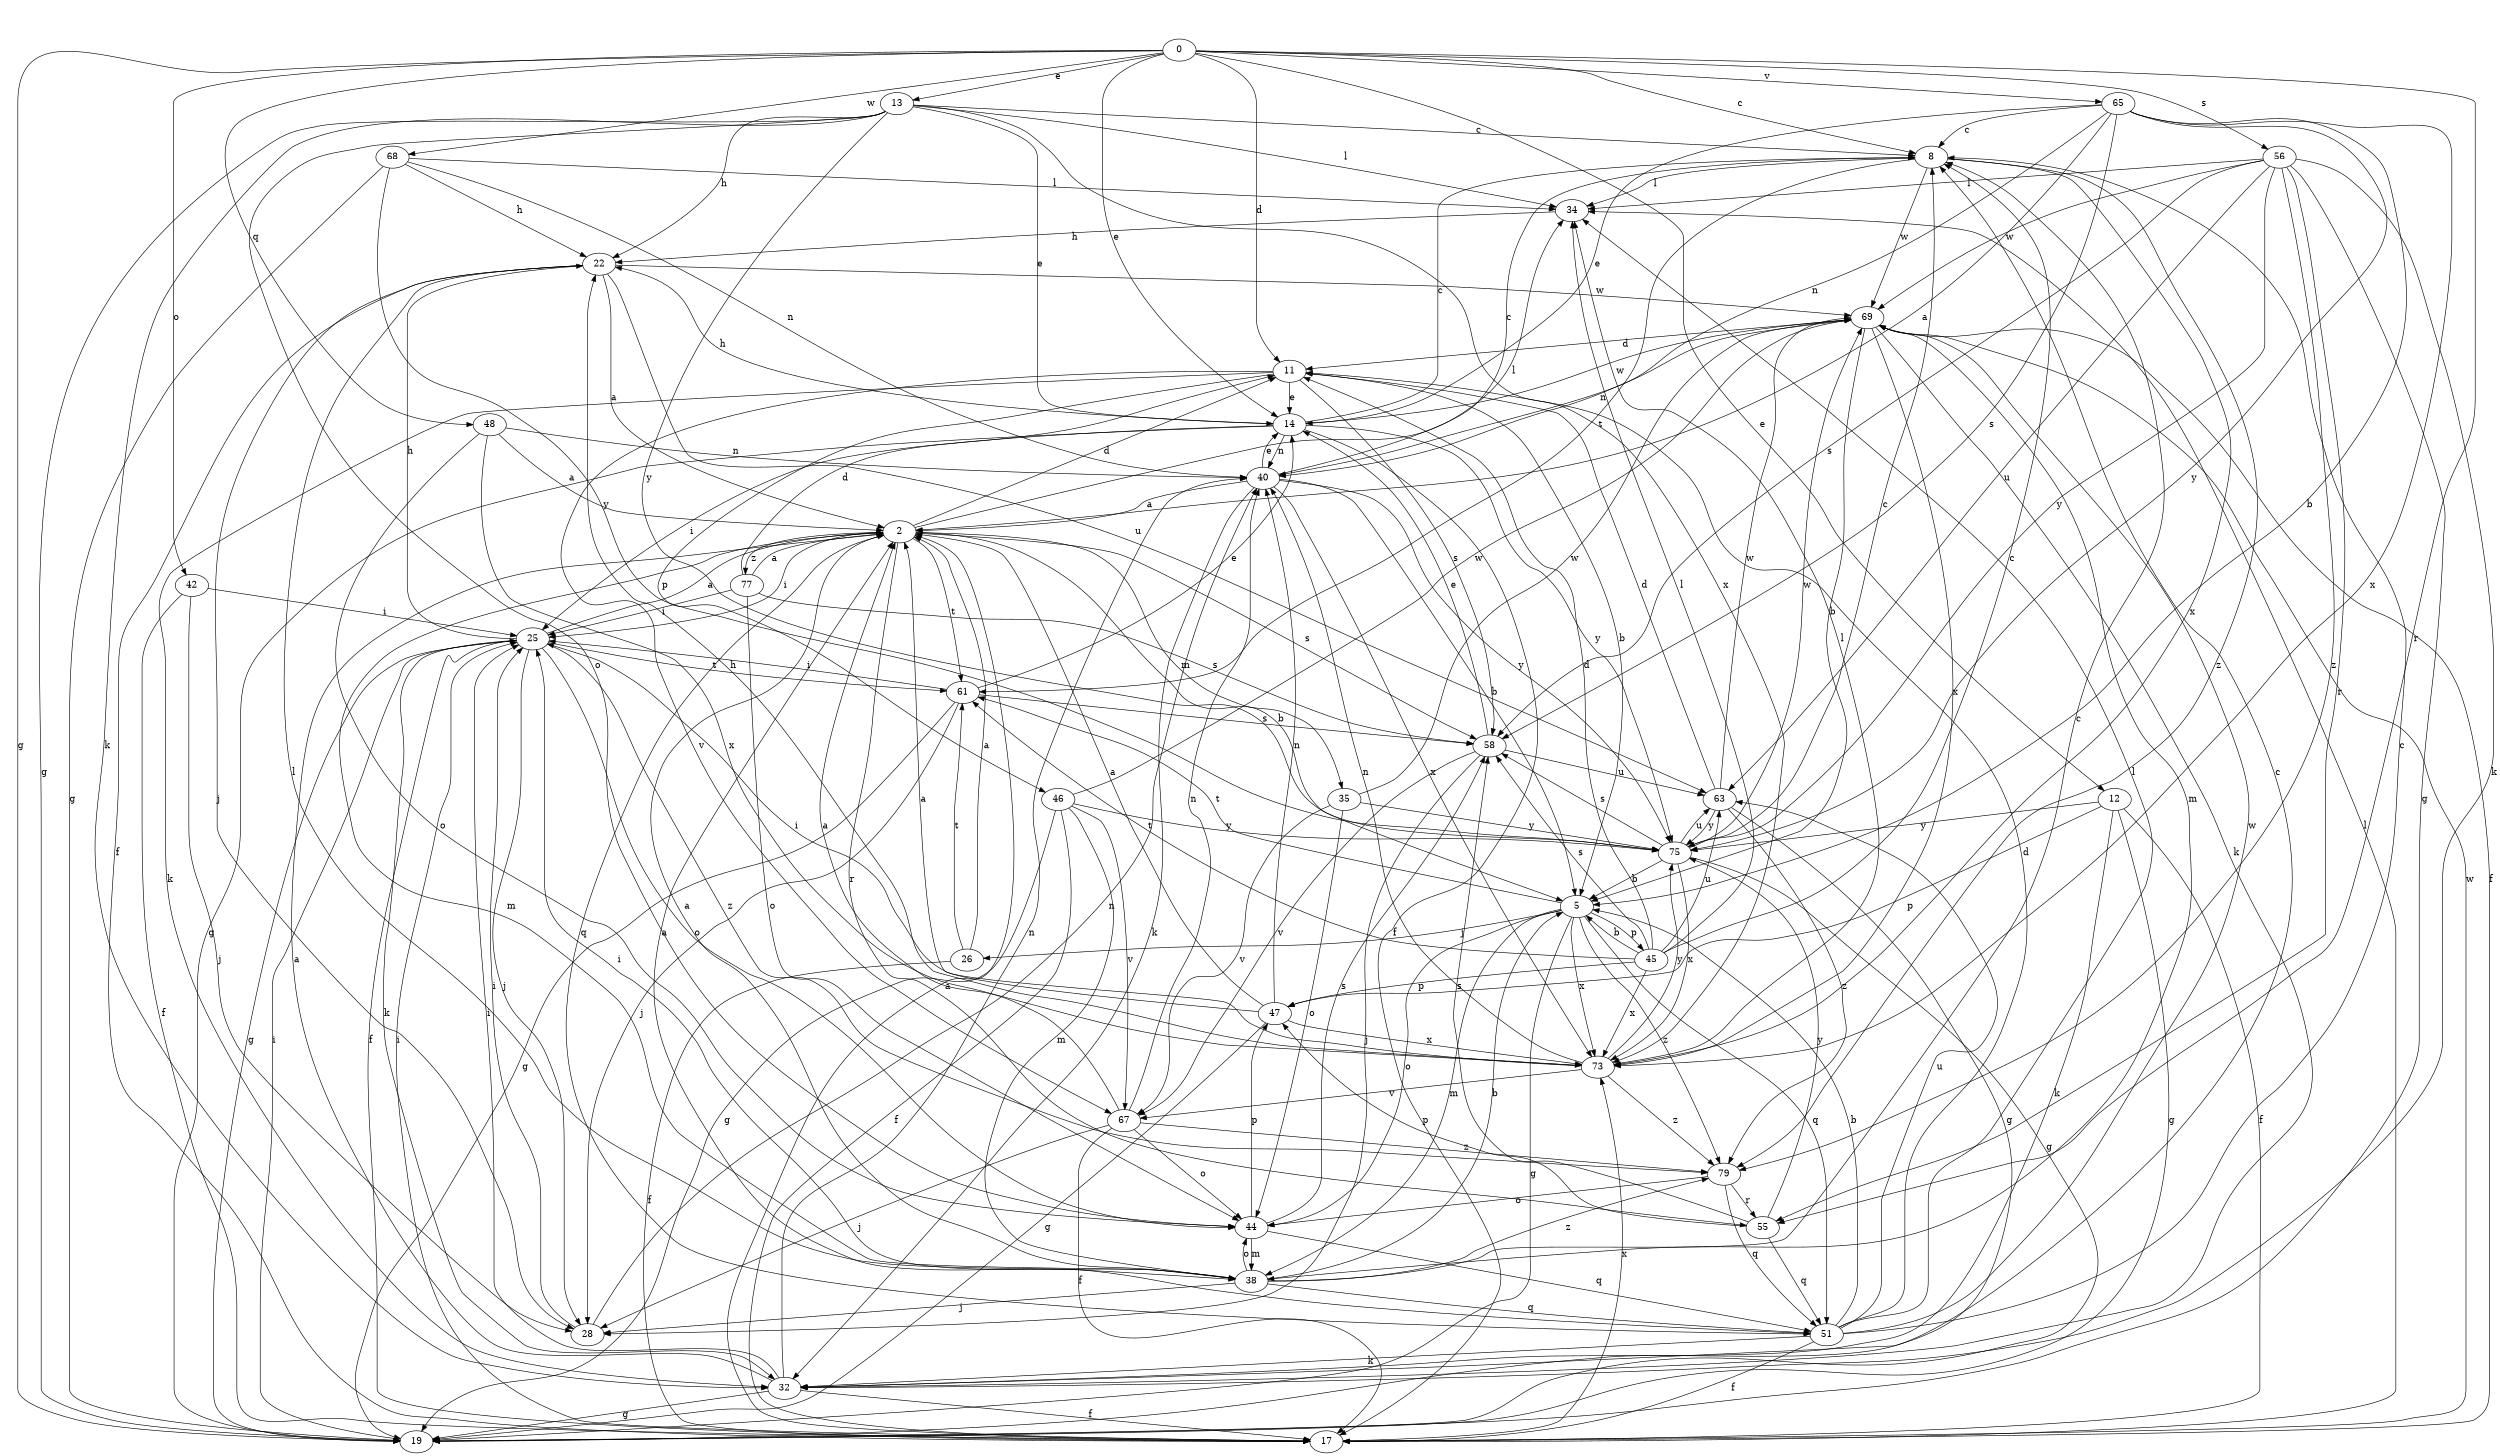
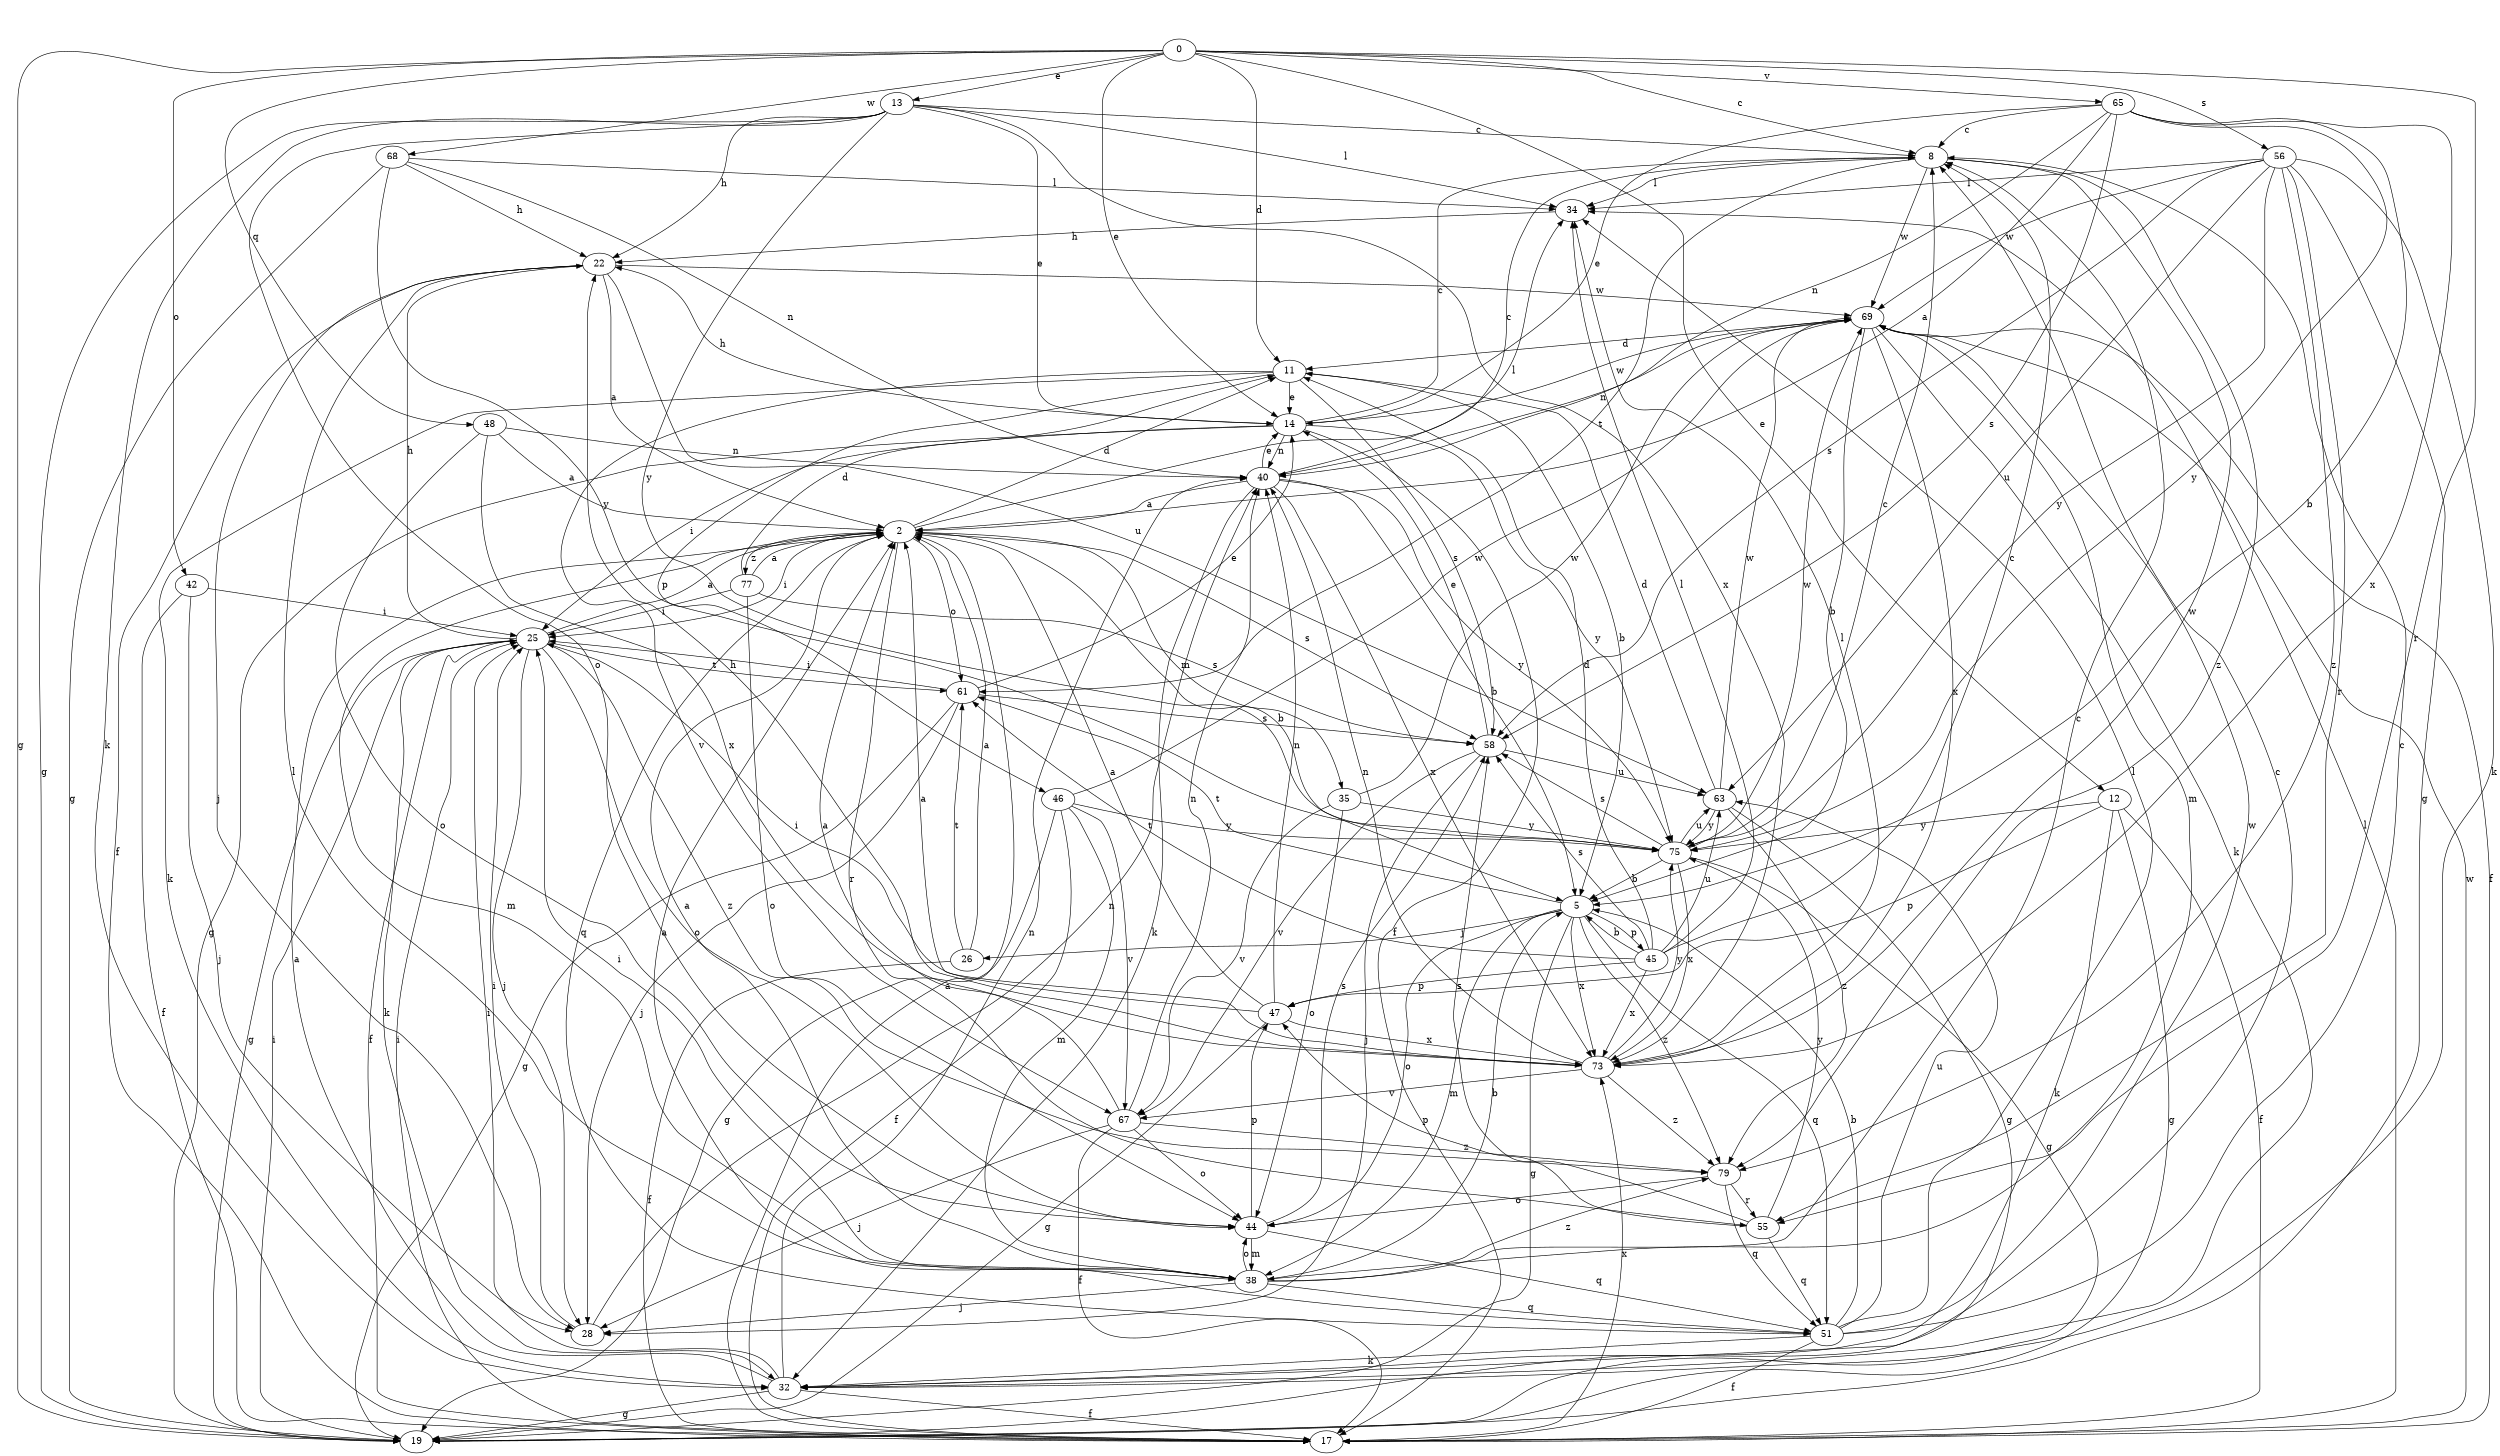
(953, 612) -> (953, 612)
(2192, 612) -> (2192, 612)
(1926, 695) -> none
